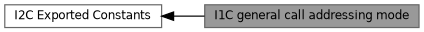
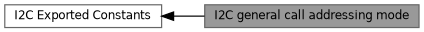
(312, 16) -> (312, 16)
